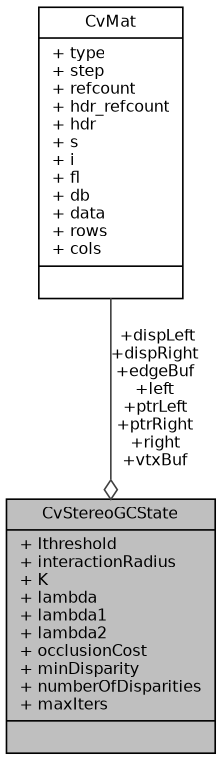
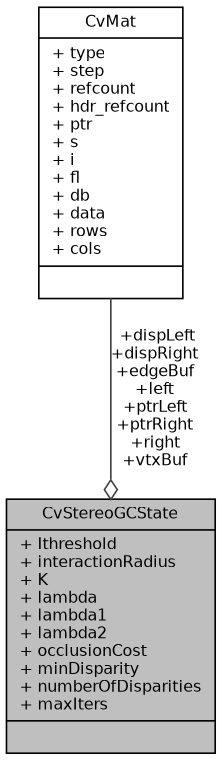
(74, 125) -> (72, 125)
